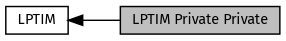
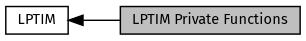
(200, 20) -> (210, 20)
